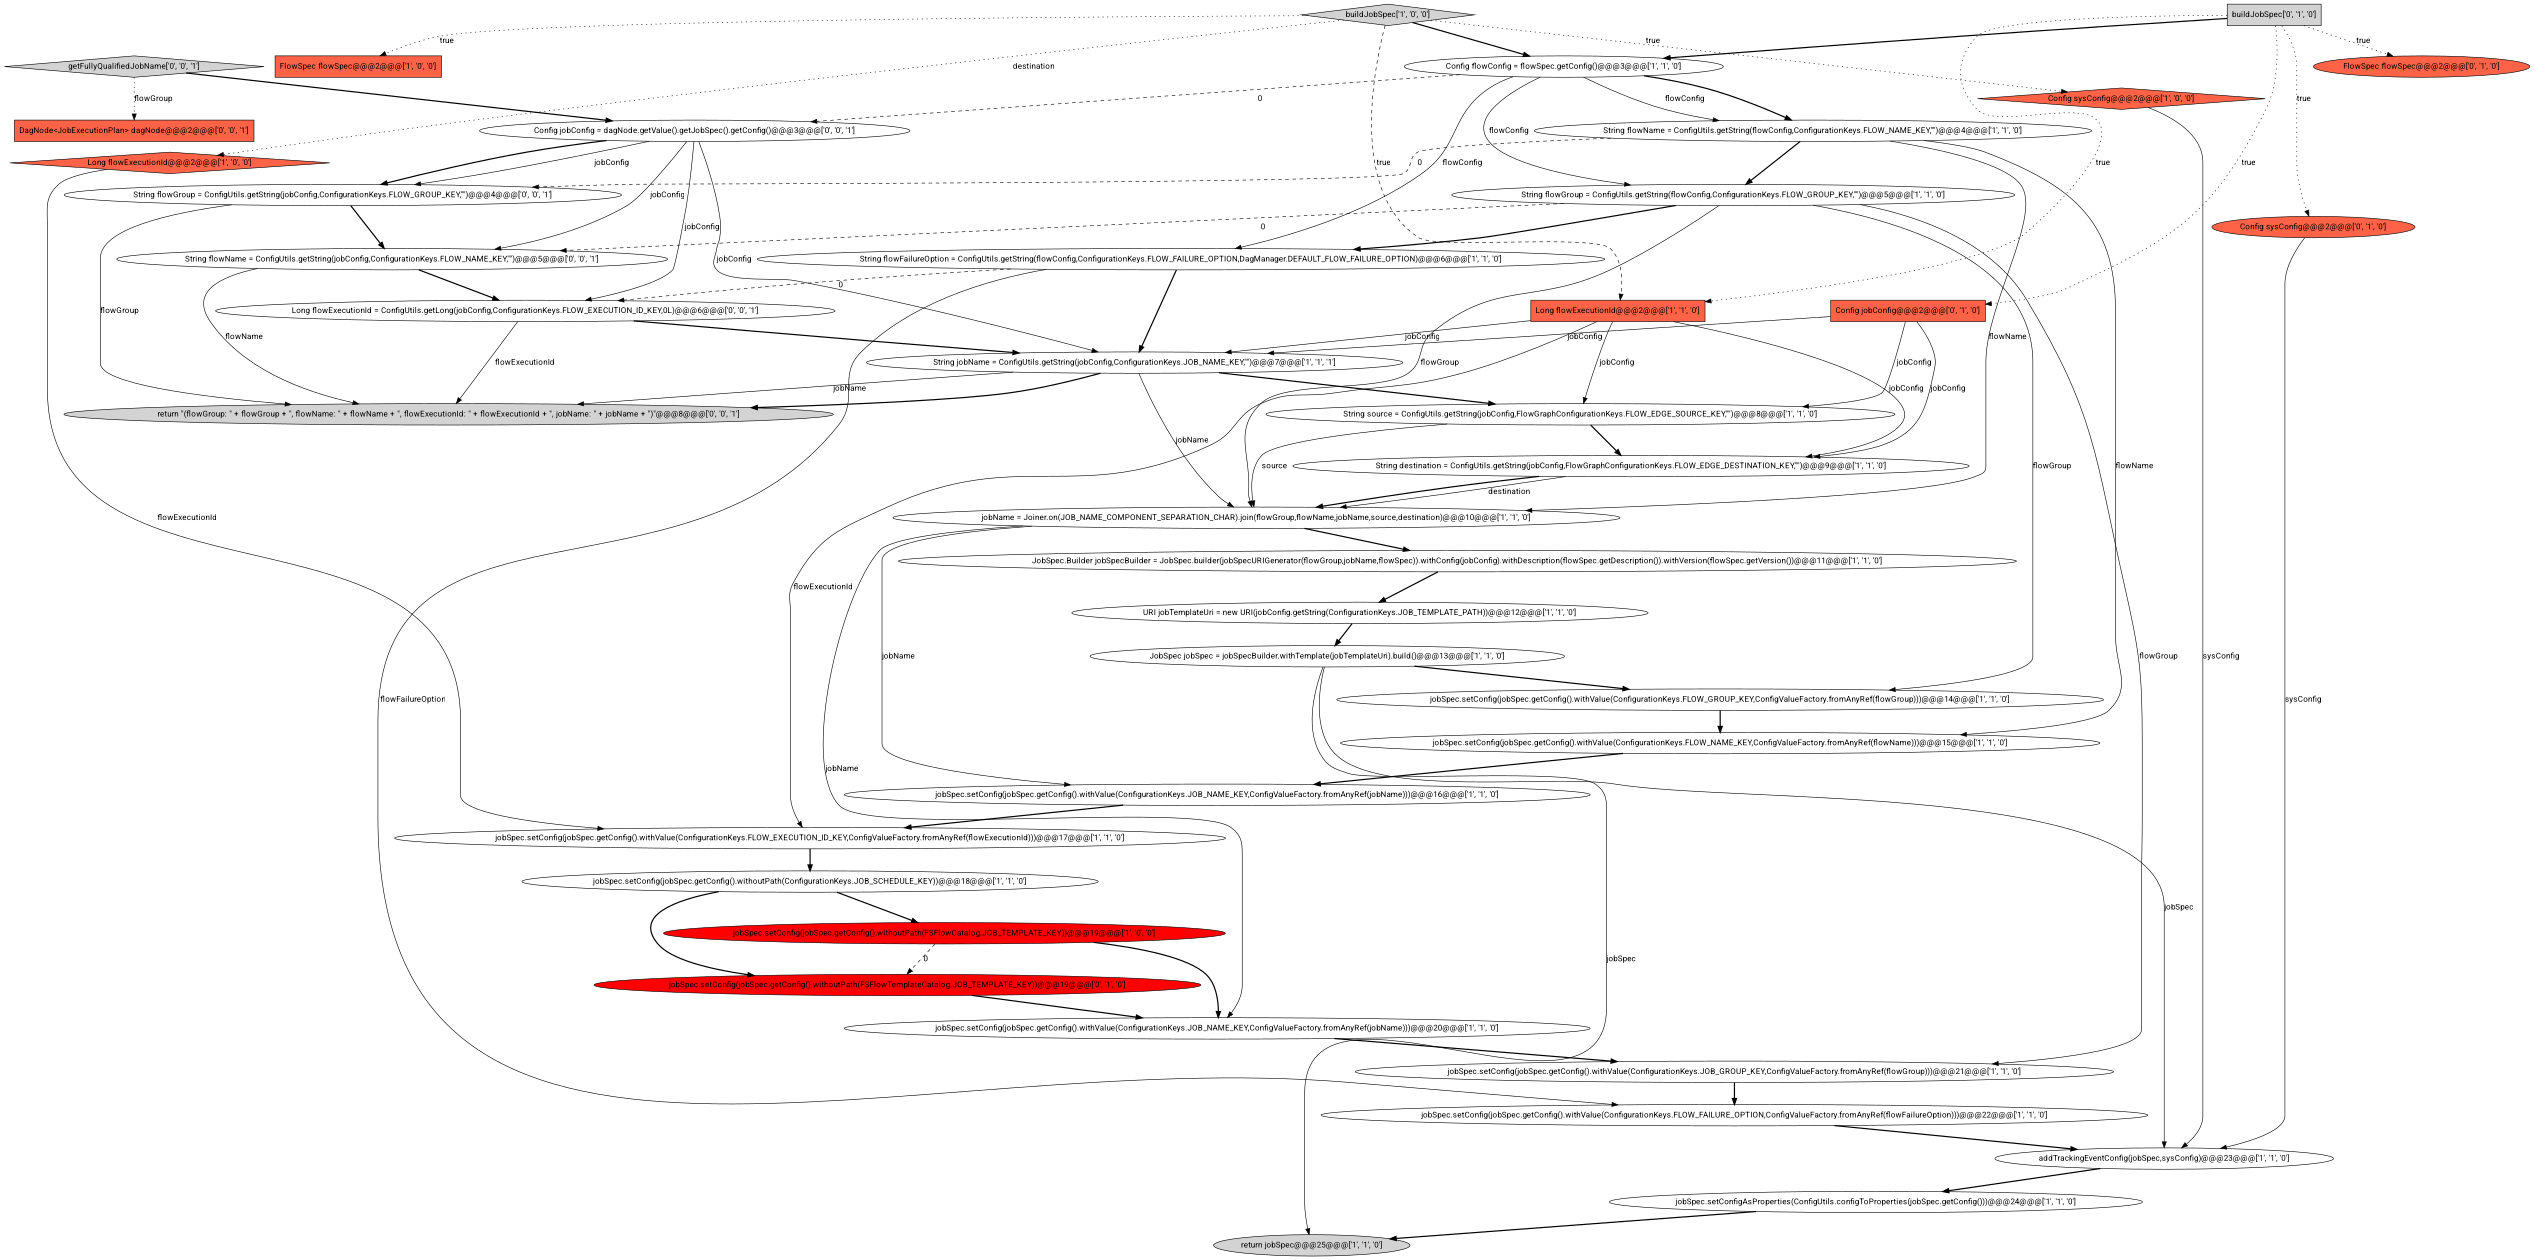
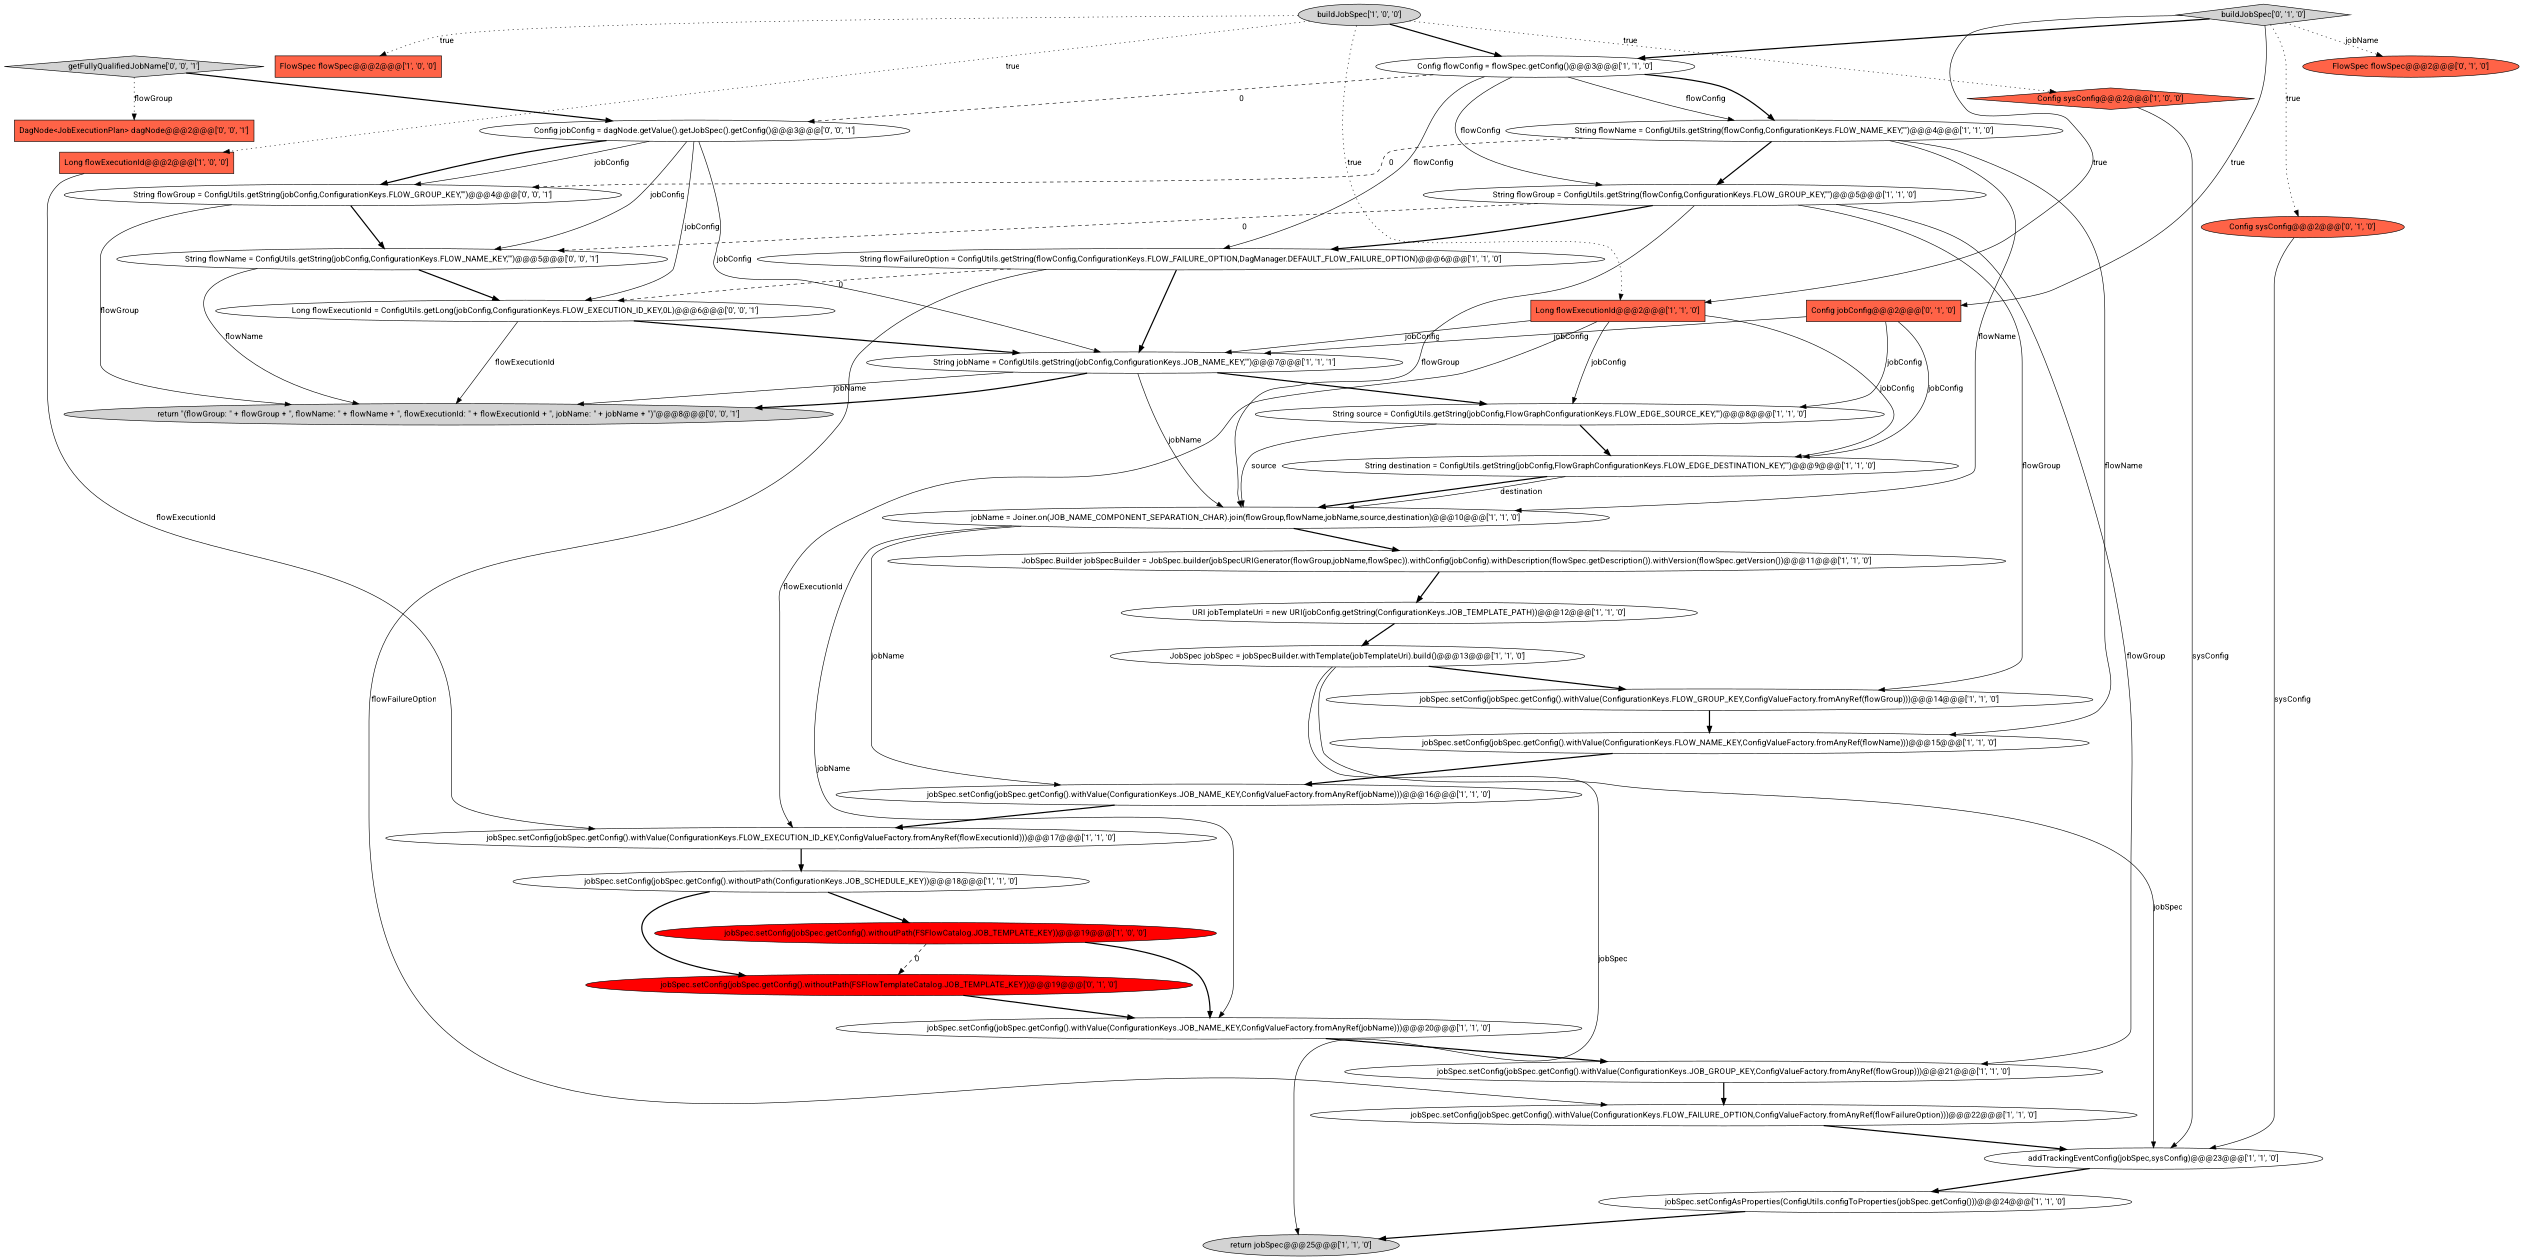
(1388, 15) -> (1359, 15)
(2274, 15) -> (2264, 15)
(2364, 41) -> (2362, 41)
(1034, 67) -> (1013, 67)
(2098, 124) -> (2089, 145)
(170, 163) -> (147, 163)
(2189, 218) -> (2174, 222)
(1425, 239) -> (1387, 235)
